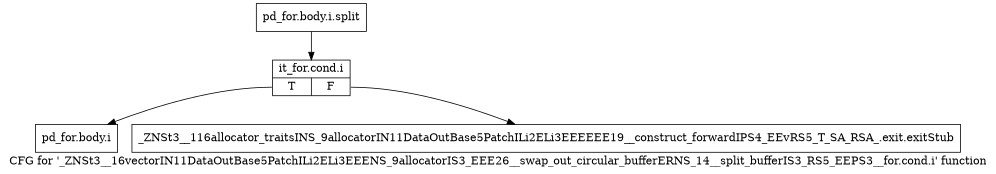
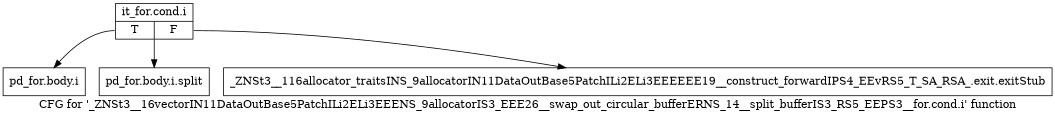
(311, 42) -> (154, 49)
